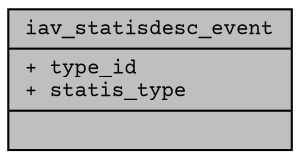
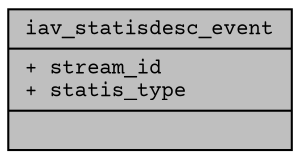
(82, 67) -> (94, 67)
